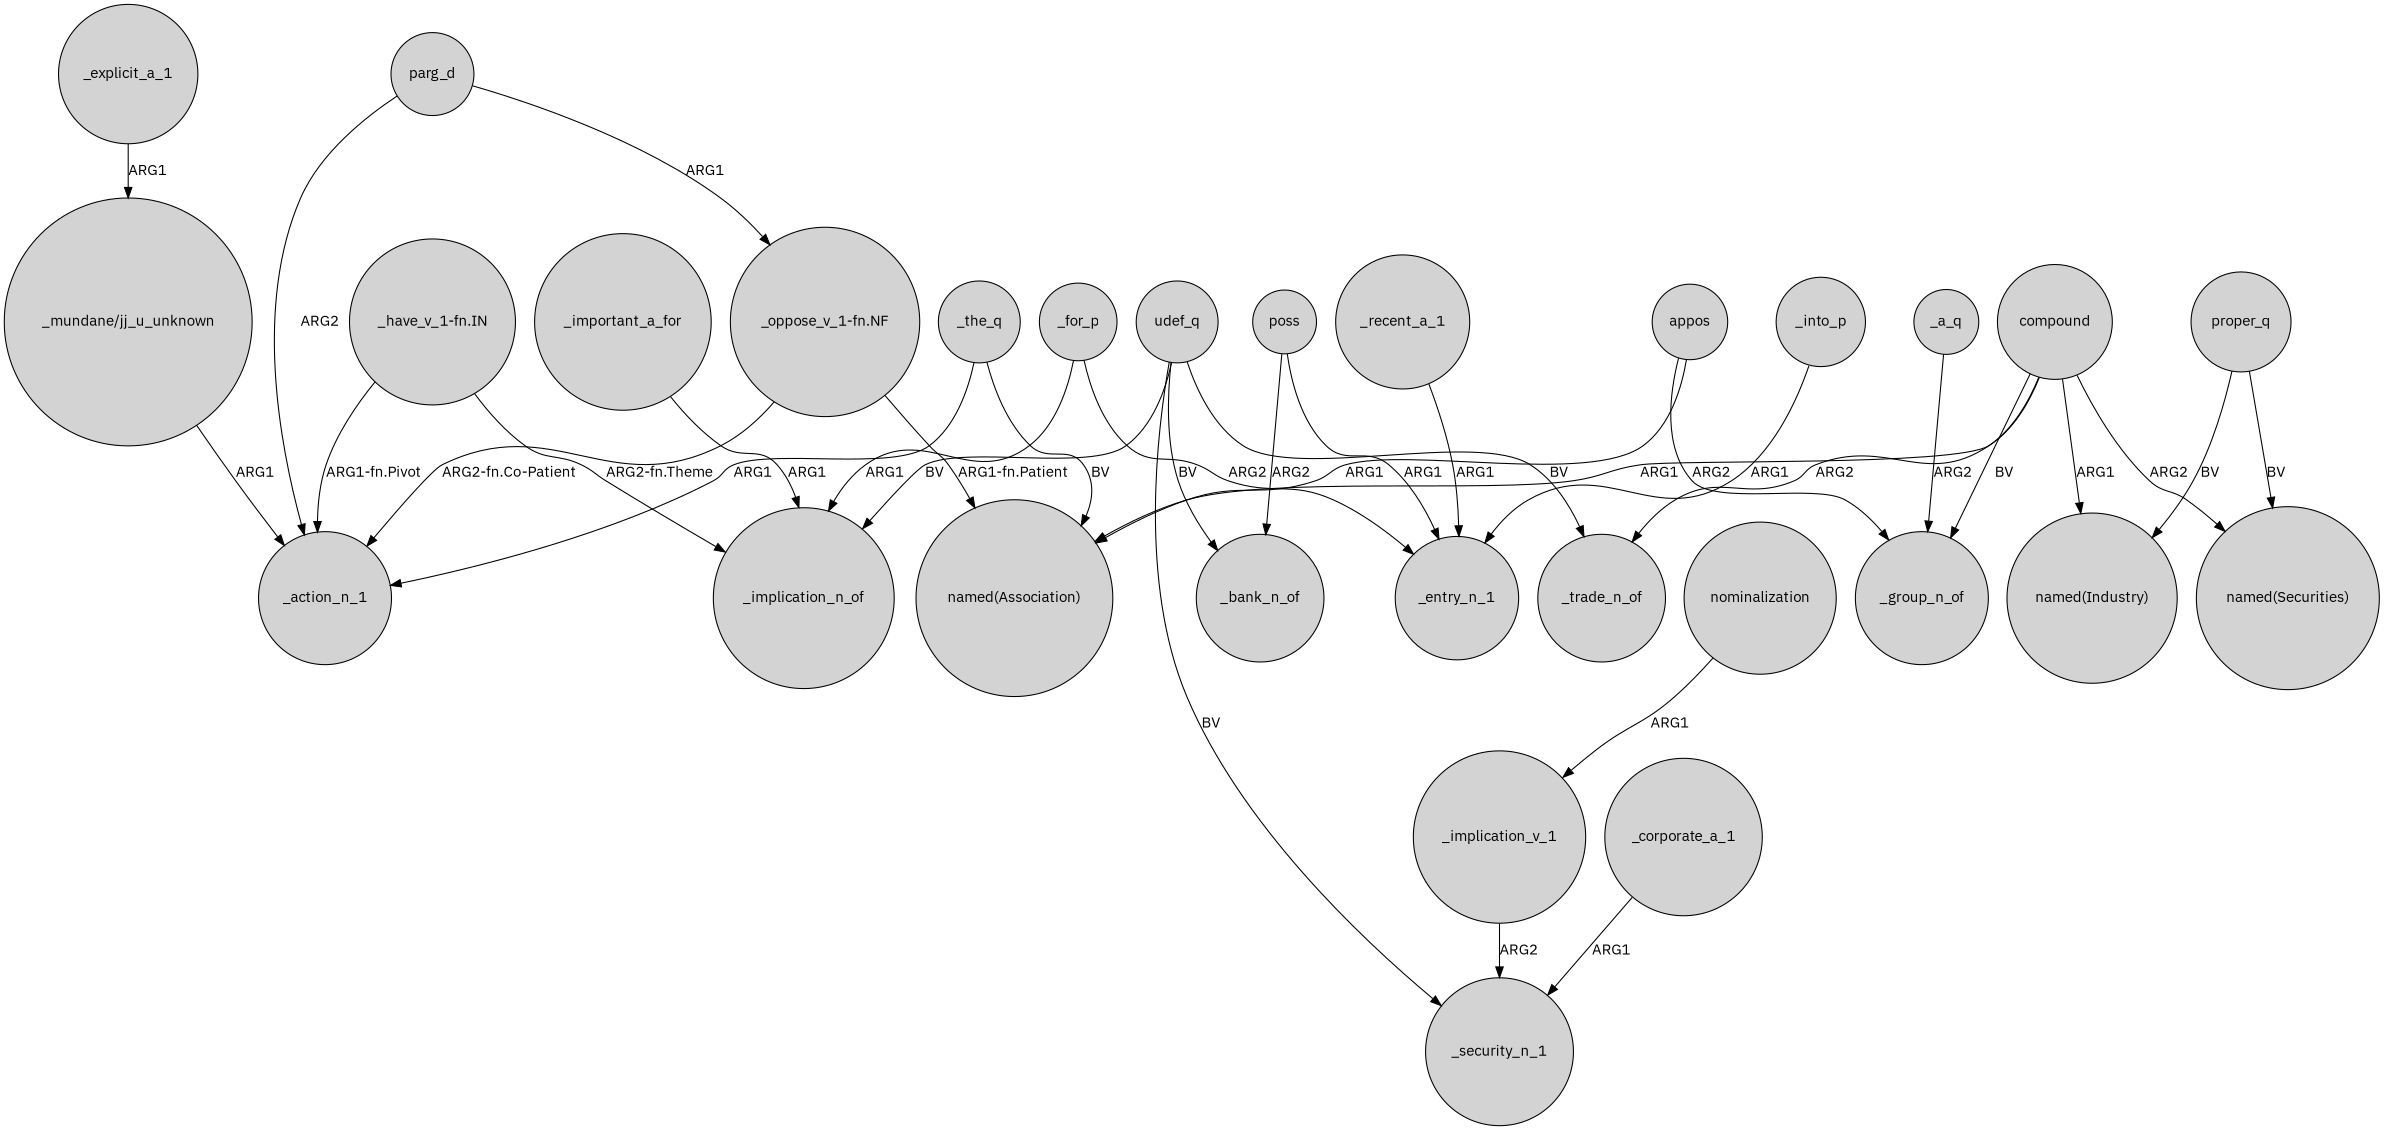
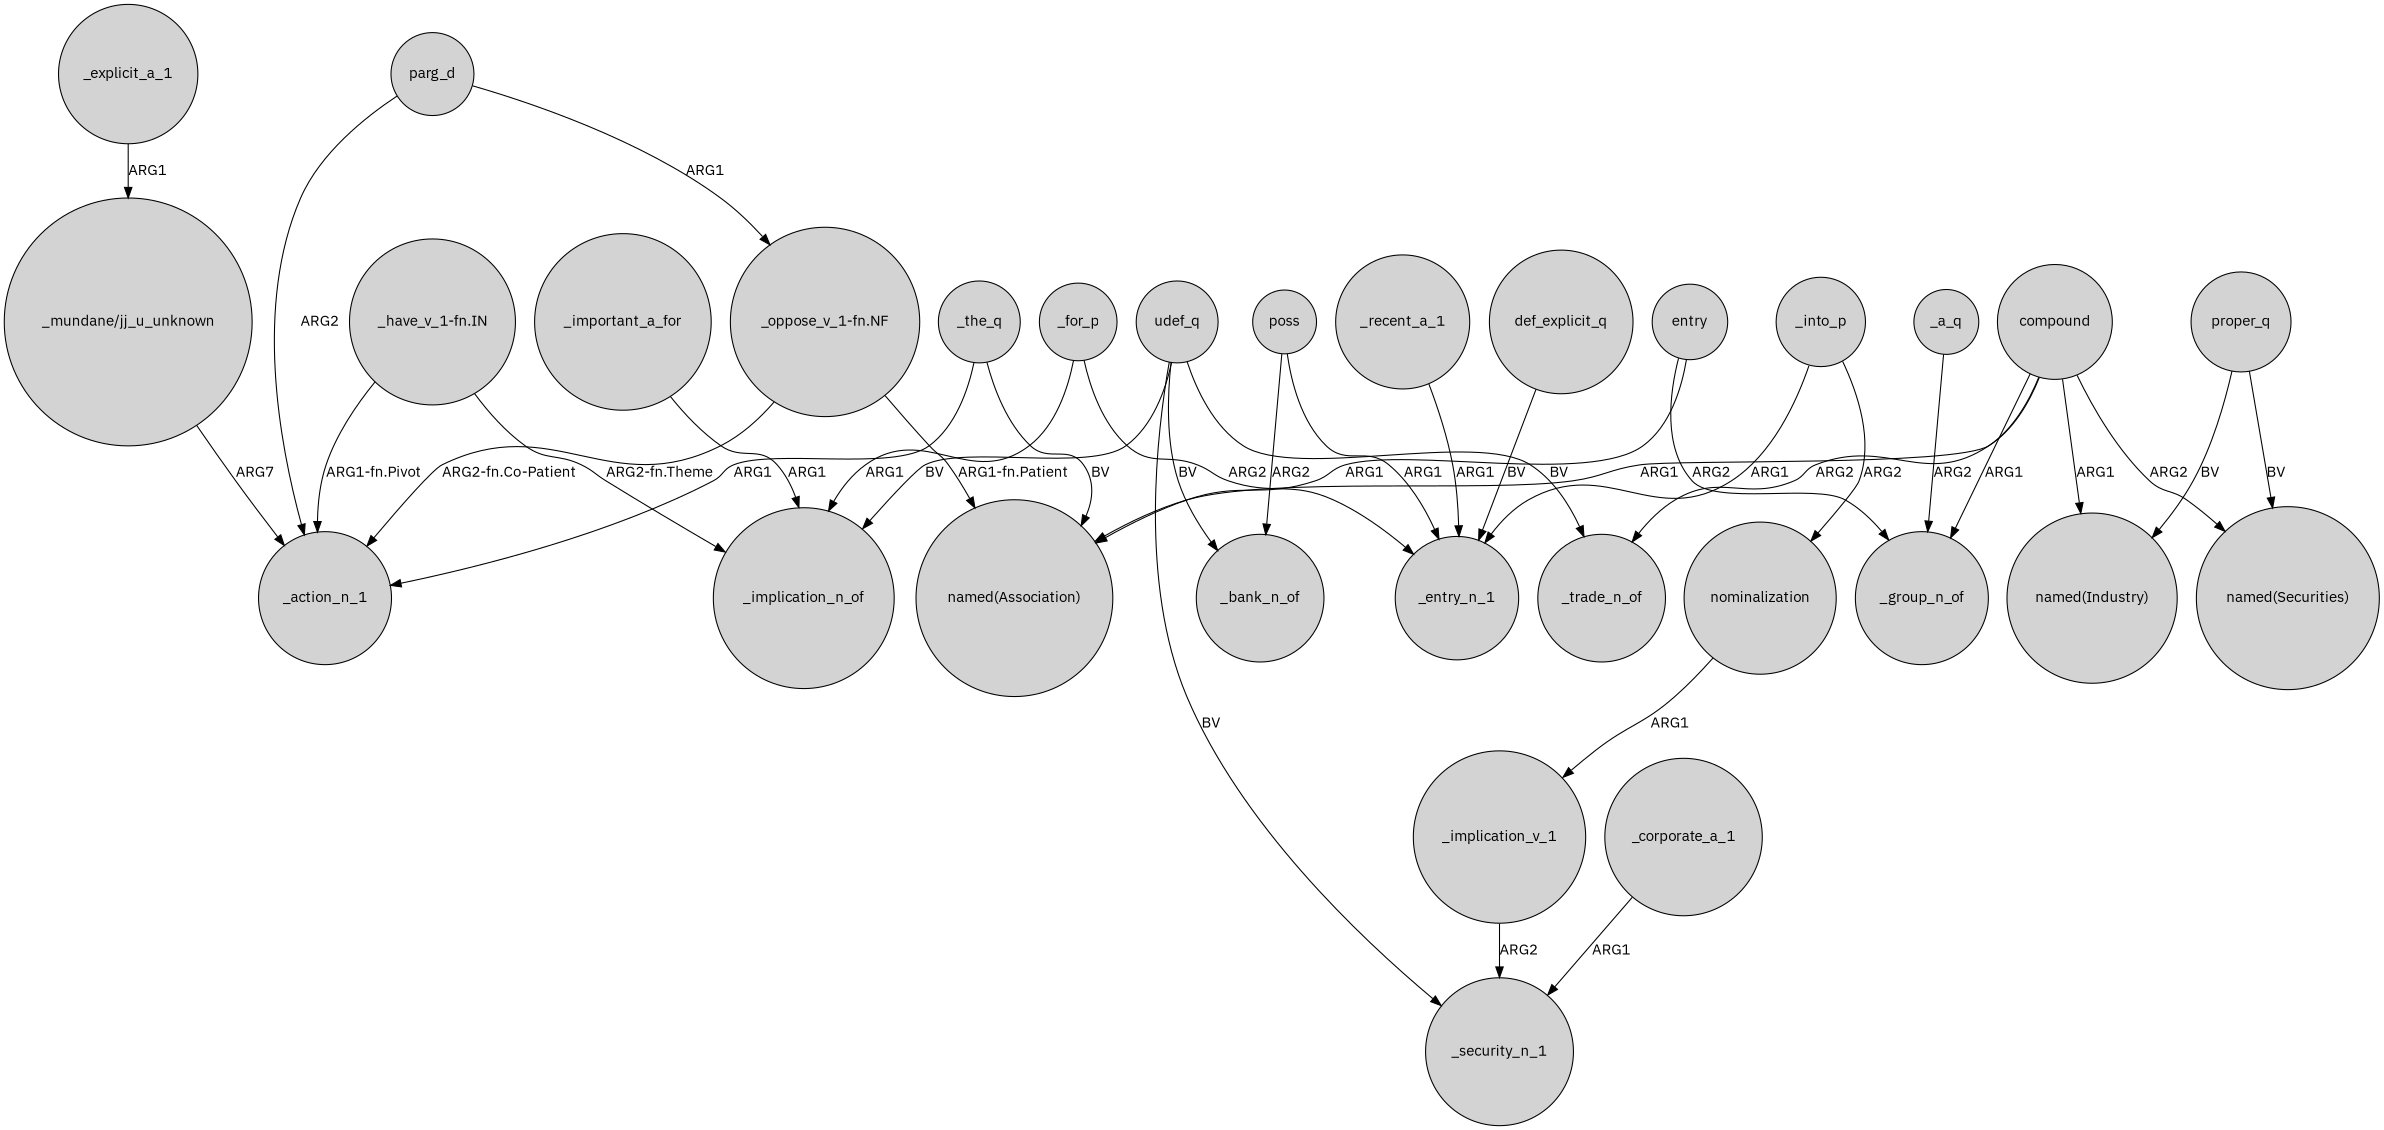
none -> (1561, 322)
(1690, 322) -> (1690, 322)
none -> (1865, 448)
(255, 473) -> (255, 473)
(2004, 473) -> (2004, 473)
